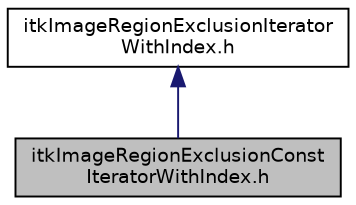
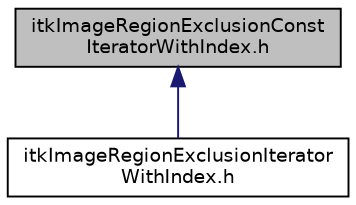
(178, 113) -> (178, 113)
